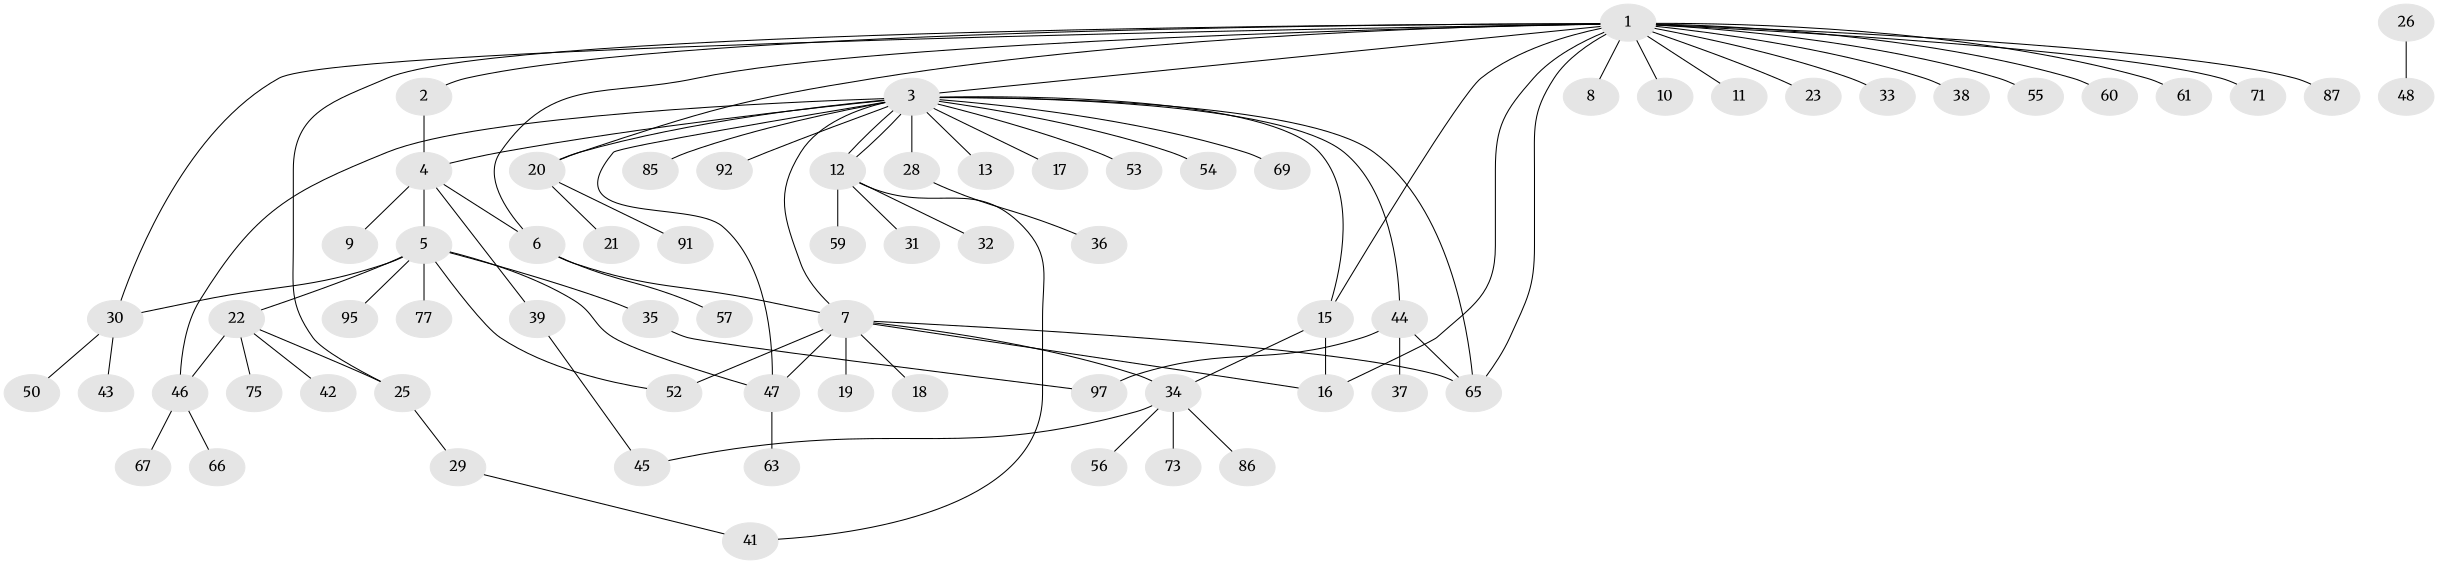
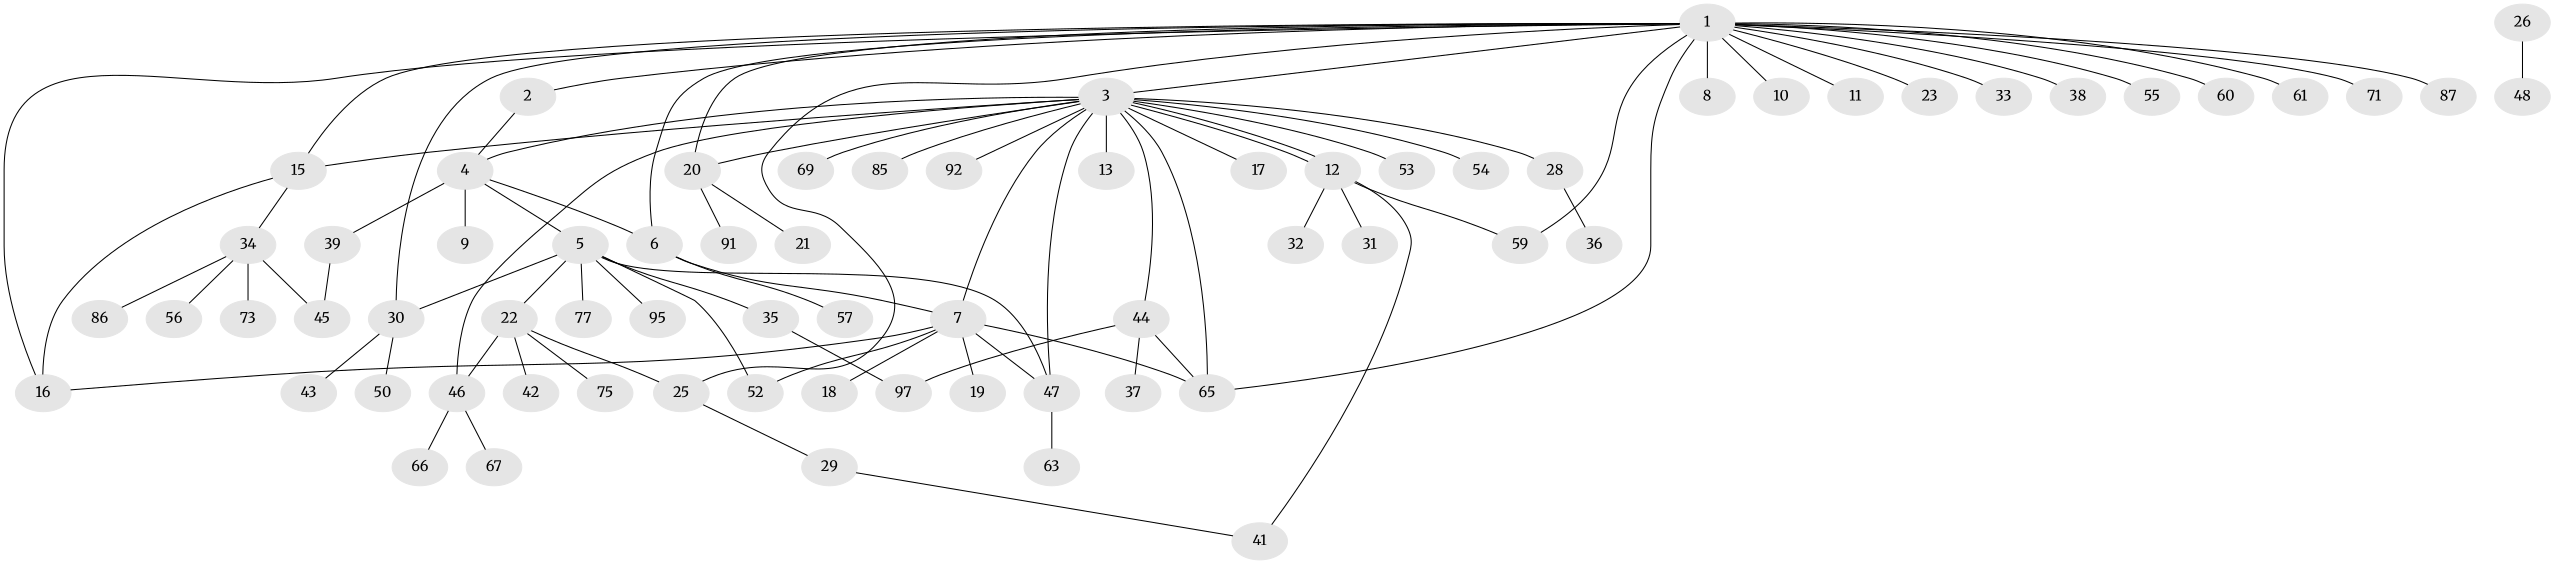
none -> (1614, 134)
(1014, 344) -> none
